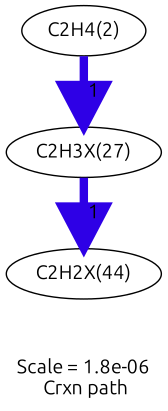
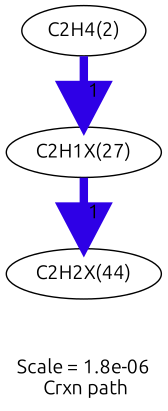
(84, 152) -> (84, 152)
